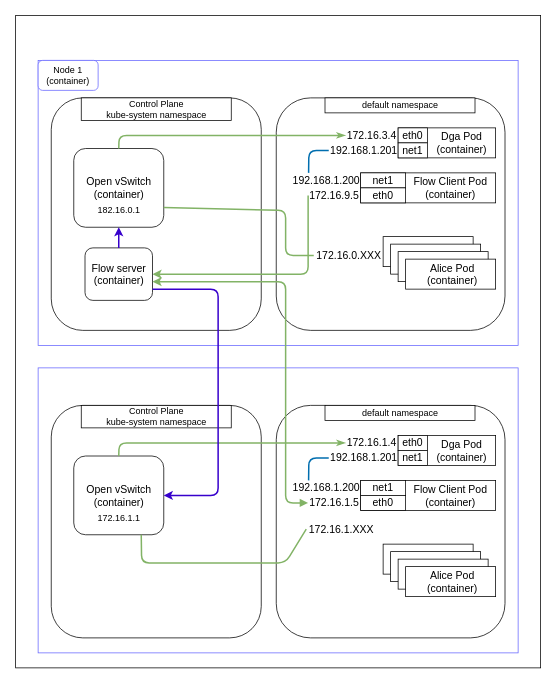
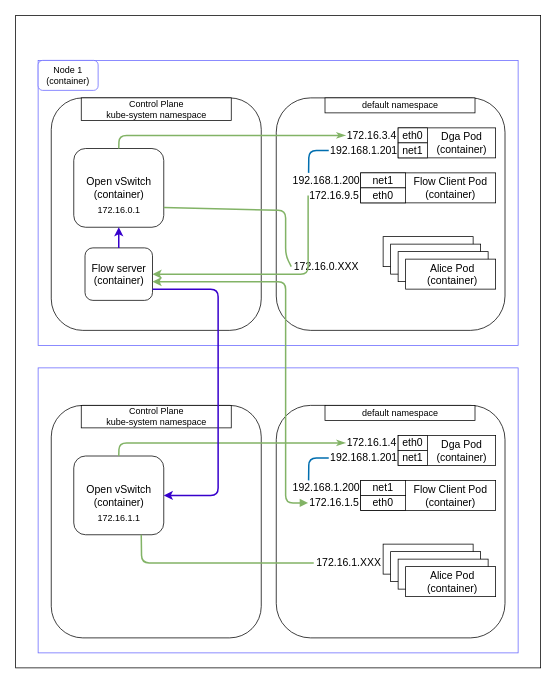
(119, 210) -> (119, 210)
(348, 255) -> (326, 267)
(341, 529) -> (348, 563)
